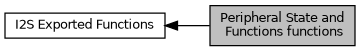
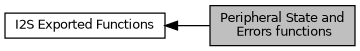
(282, 26) -> (282, 26)
